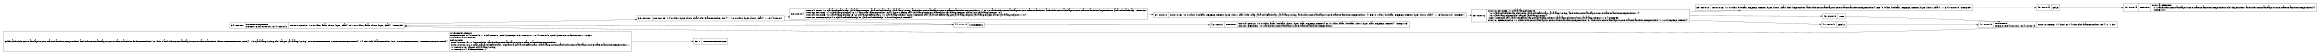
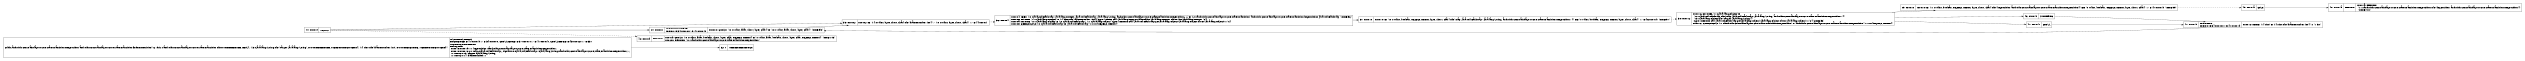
(1842, 16) -> (2047, 16)
(868, 23) -> (585, 26)
(976, 25) -> (325, 30)
(1096, 25) -> (483, 33)
